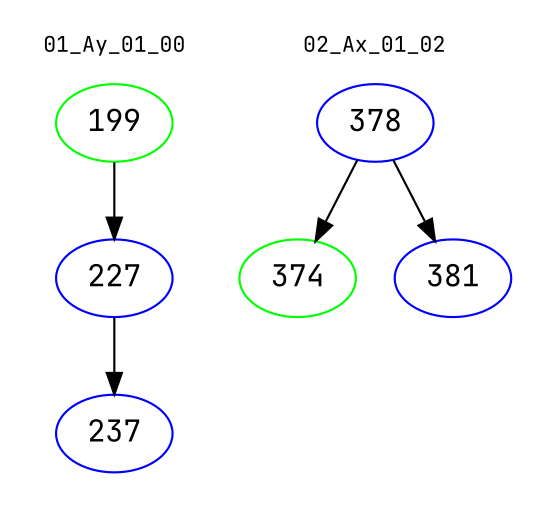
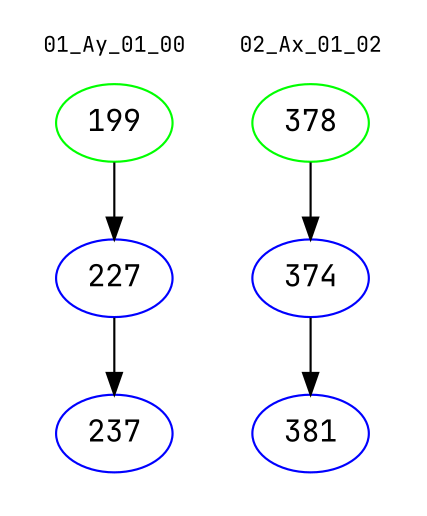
(375, 123) -> (311, 123)
(409, 191) -> (311, 345)
(298, 278) -> (311, 278)
